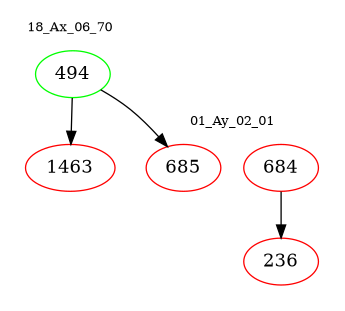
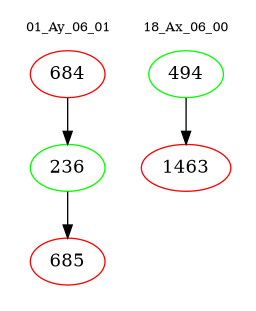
(70, 28) -> (186, 28)
(144, 122) -> (68, 208)
(232, 122) -> (68, 28)
(281, 262) -> (68, 168)
